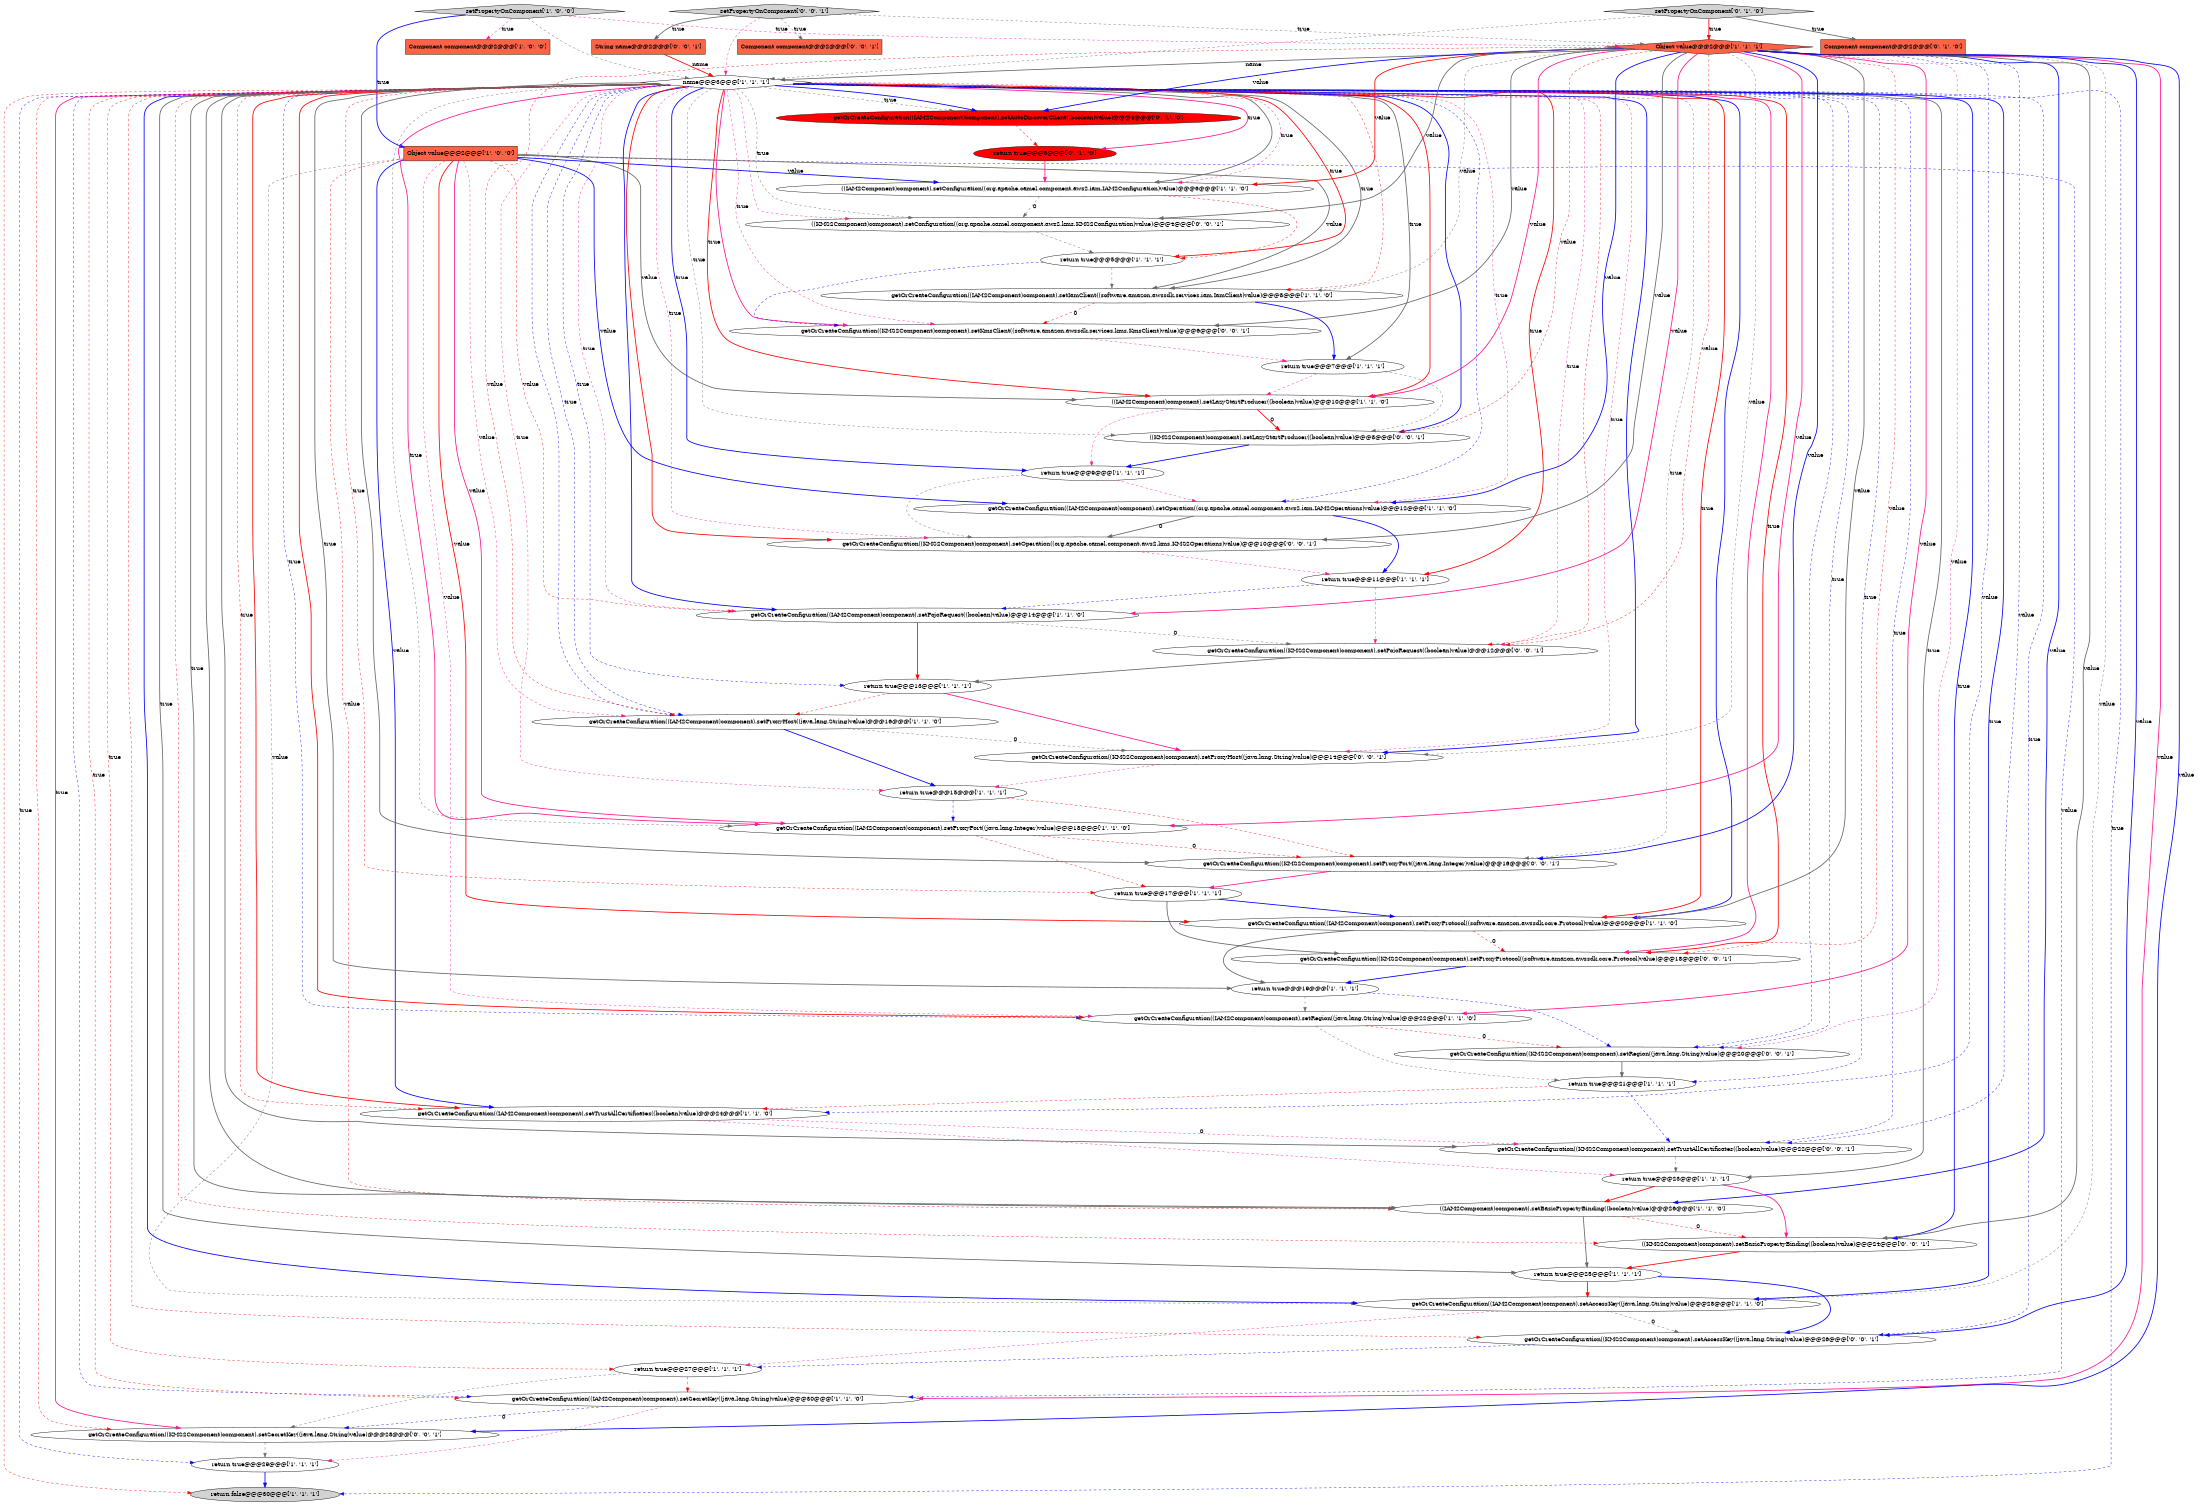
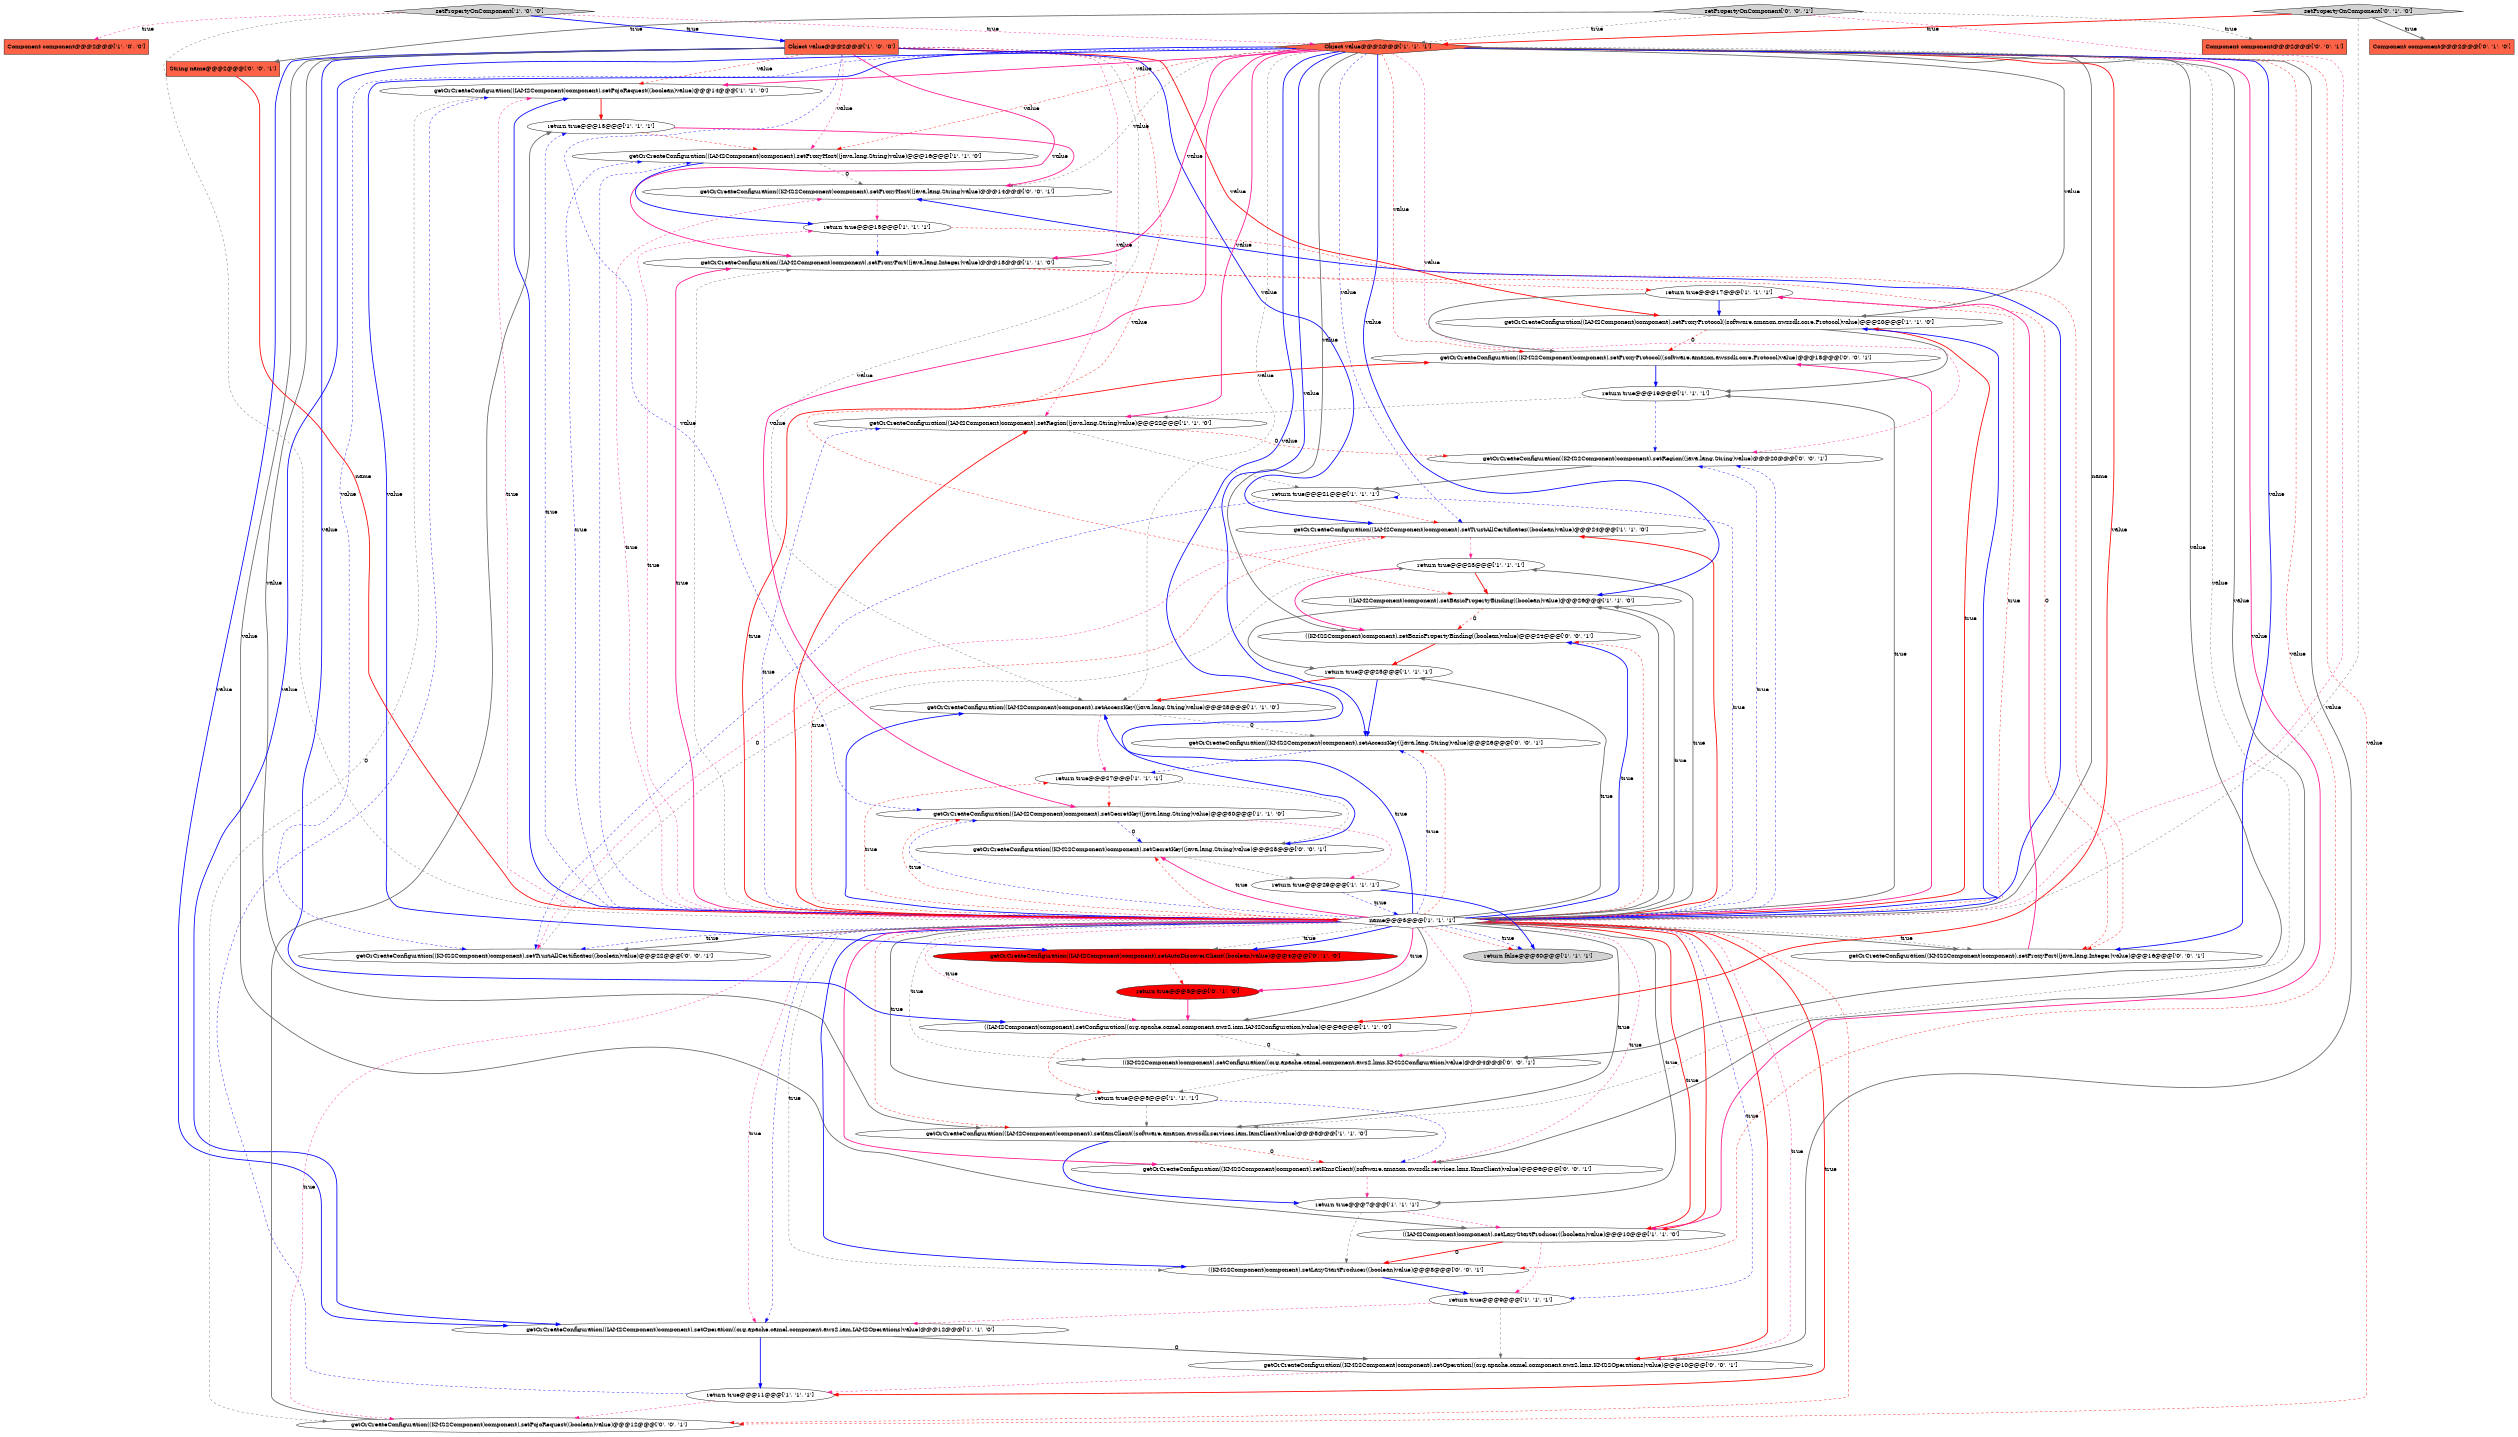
(1274, 105) -> (940, 934)
(687, 423) -> (1734, 1072)
(20, 538) -> (1368, 903)
